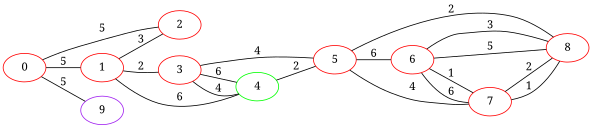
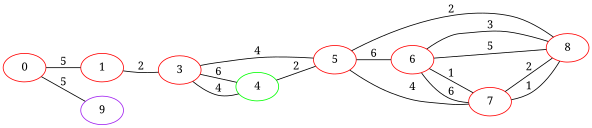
(180, 25) -> none
(174, 106) -> none
